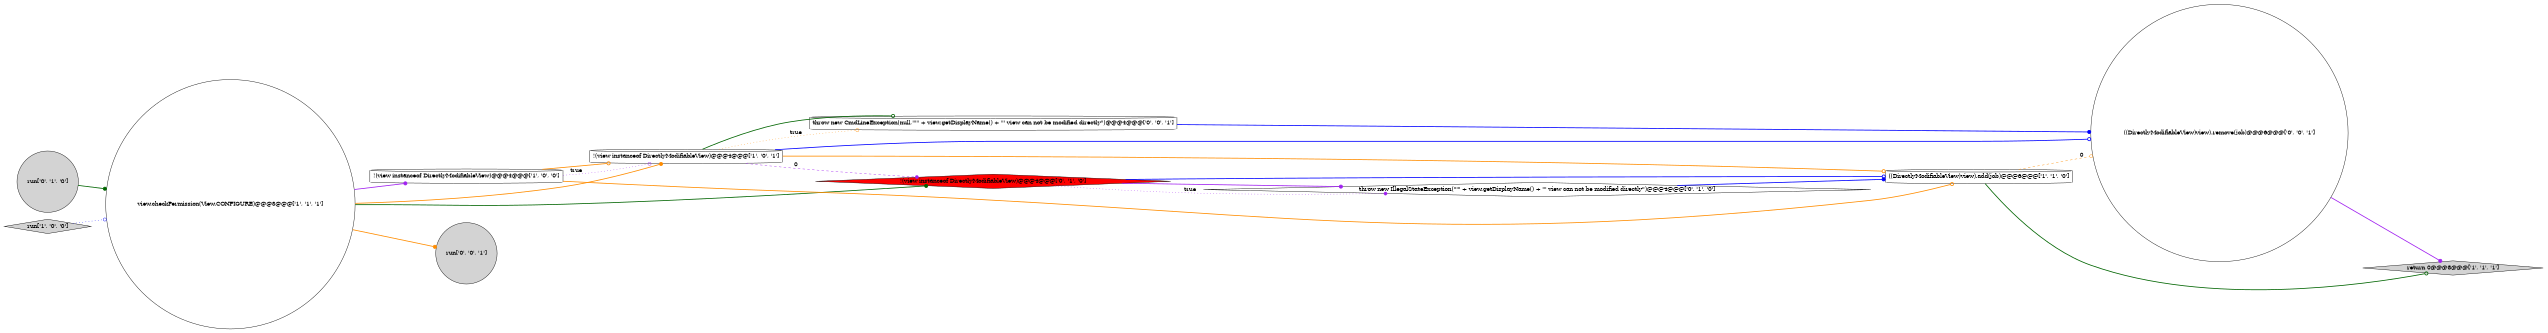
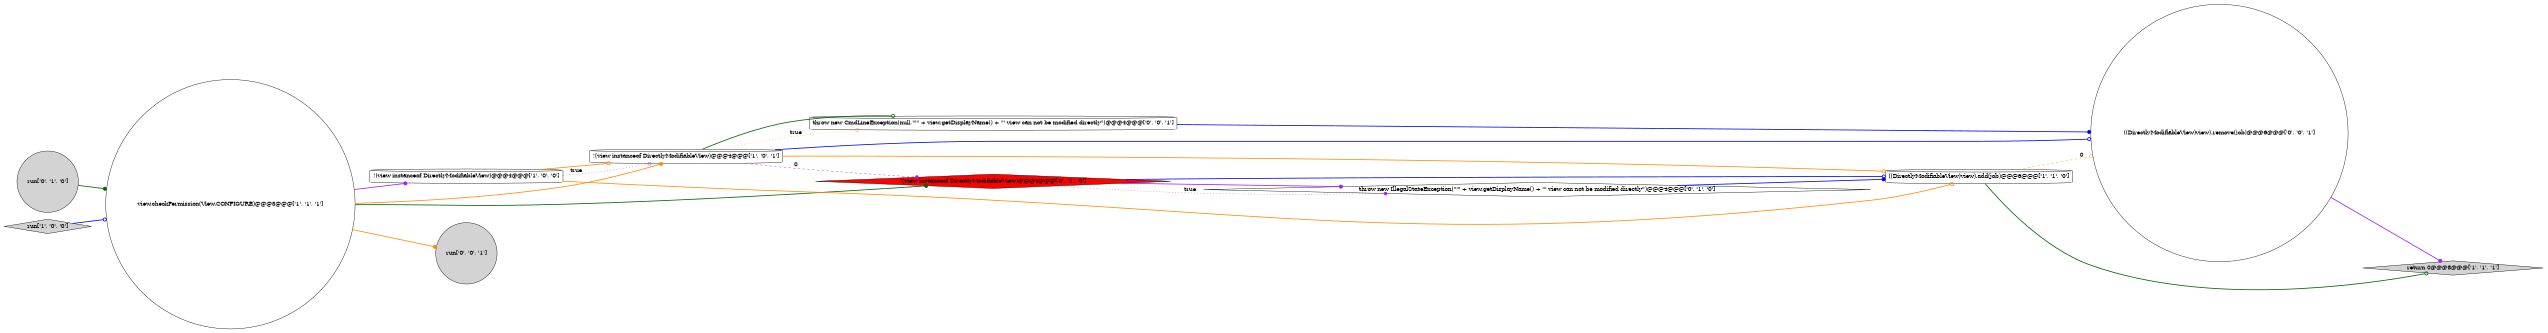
(88, 222) -> (88, 222)
